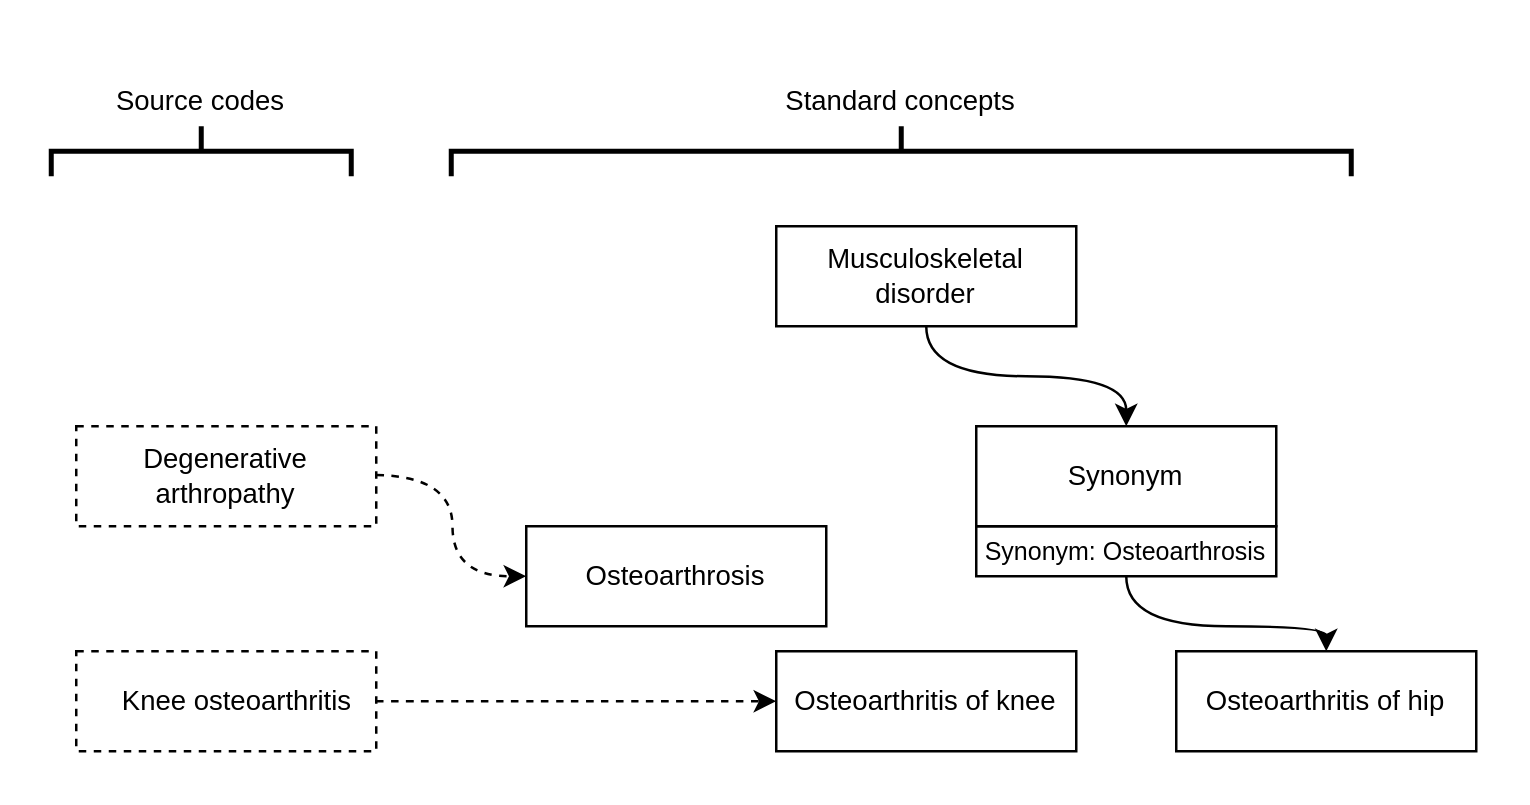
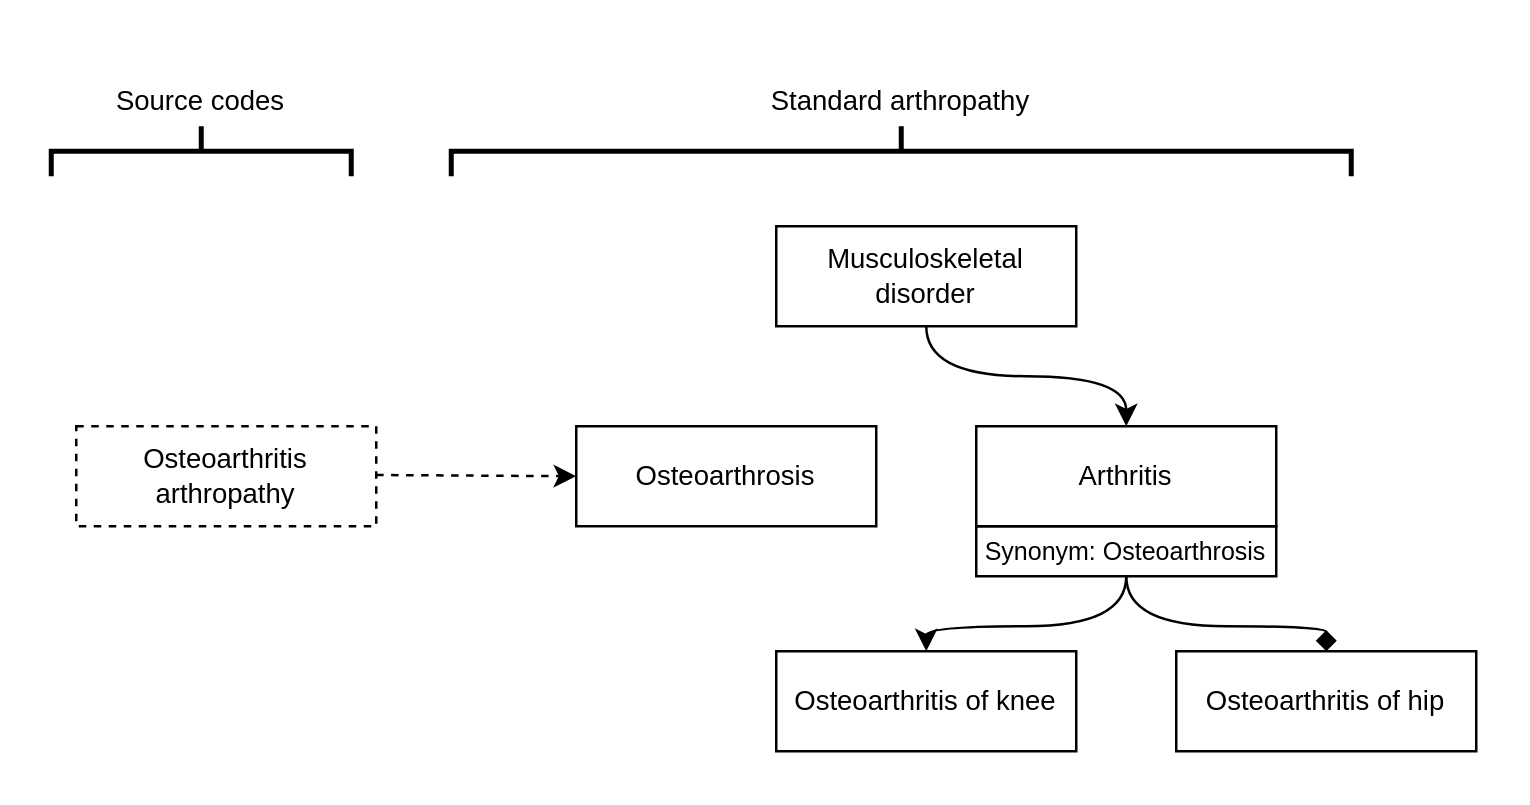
(901, 101) -> (901, 101)
(226, 476) -> (226, 476)
(1126, 476) -> (1126, 476)
(676, 576) -> (726, 476)
none -> (1031, 626)
(1297, 628) -> (1297, 627)
(226, 701) -> none
(570, 701) -> none
